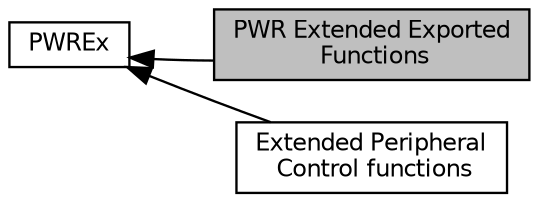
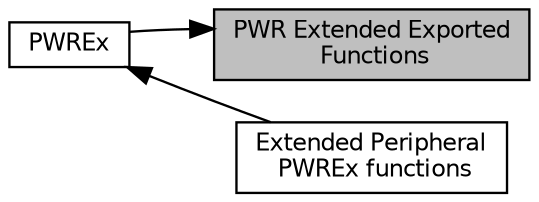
(184, 60) -> (160, 30)
(372, 158) -> (372, 158)
